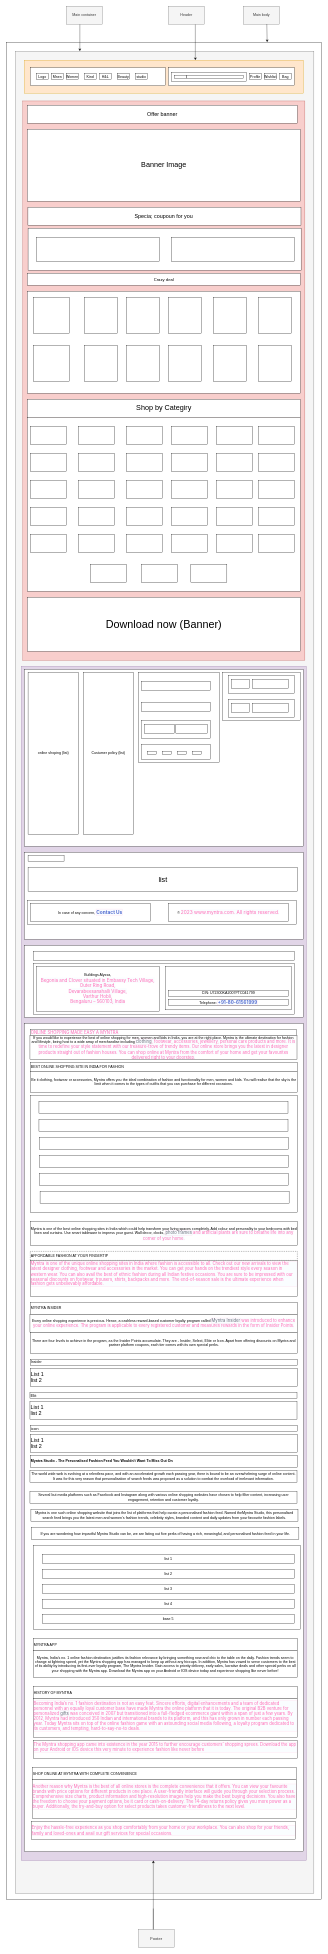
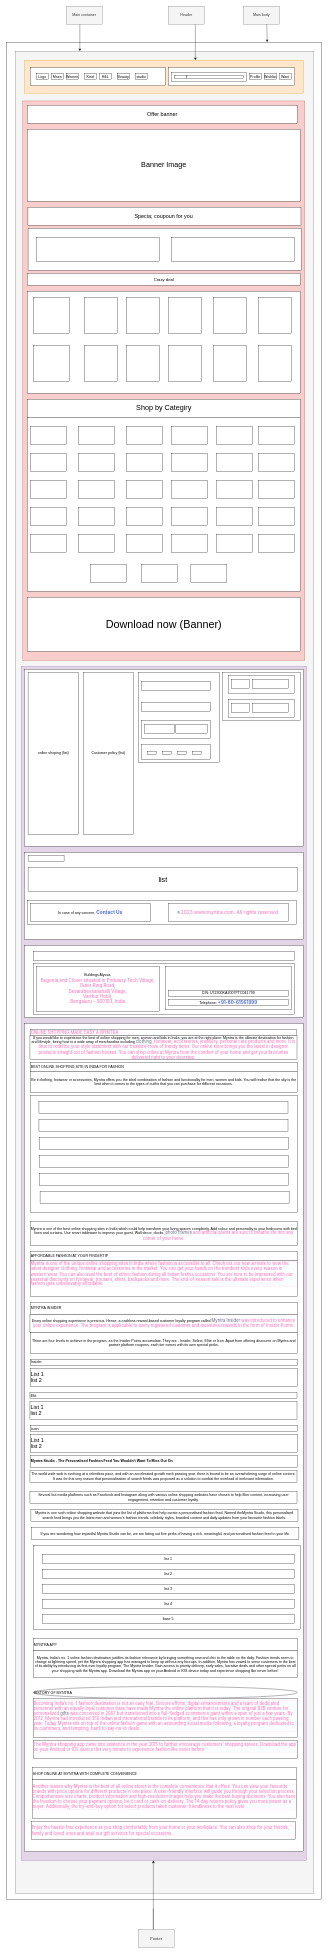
(285, 77) -> (285, 77)
(164, 1256) -> (164, 1256)
(165, 1692) -> (165, 1692)
